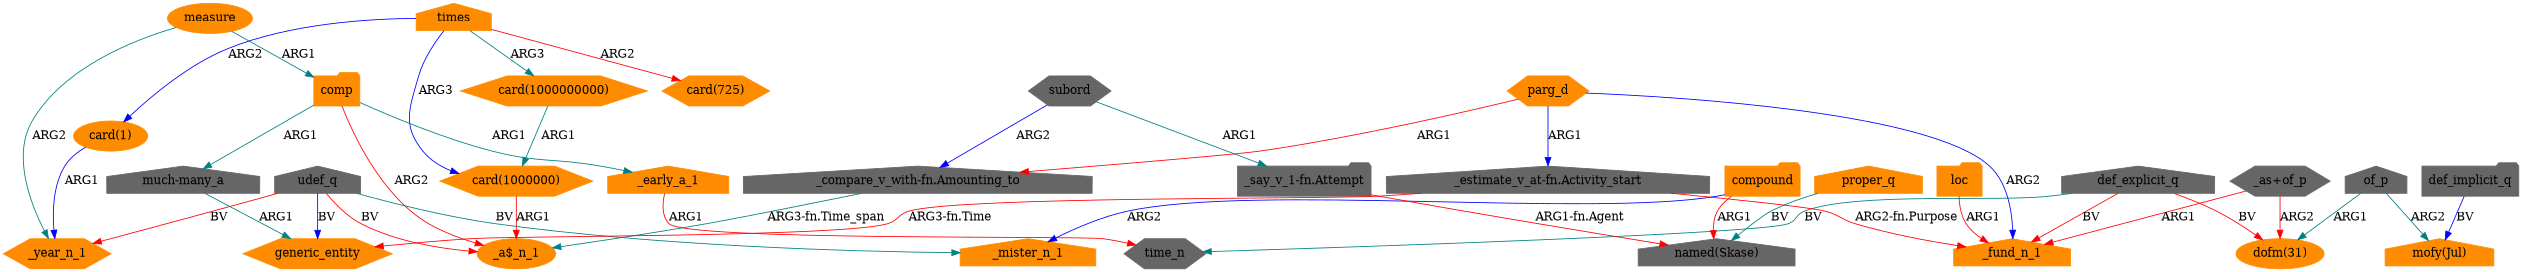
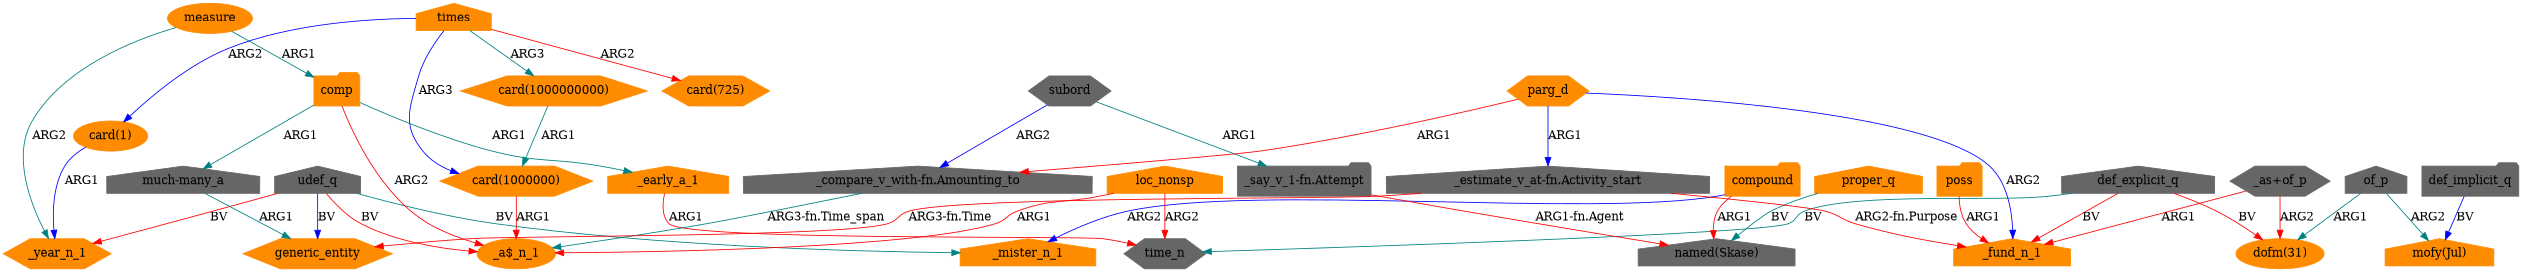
none -> (1165, 181)
(1960, 181) -> (1960, 181)
